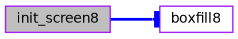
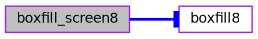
(58, 19) -> (68, 19)
